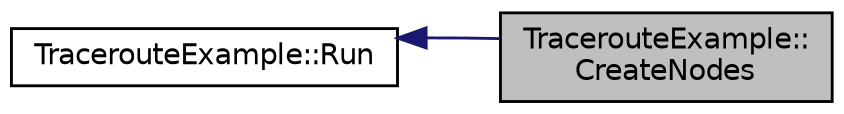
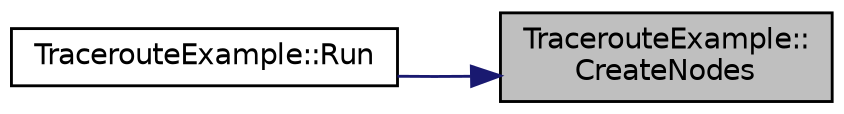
(463, 38) -> (434, 76)
